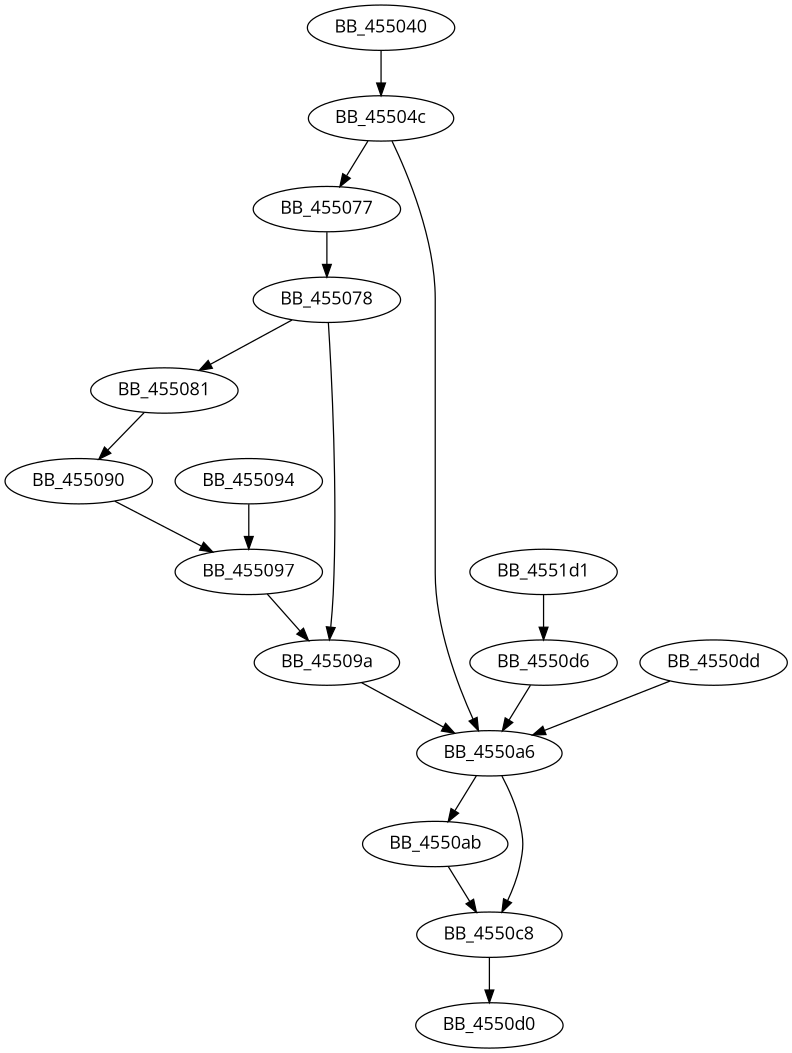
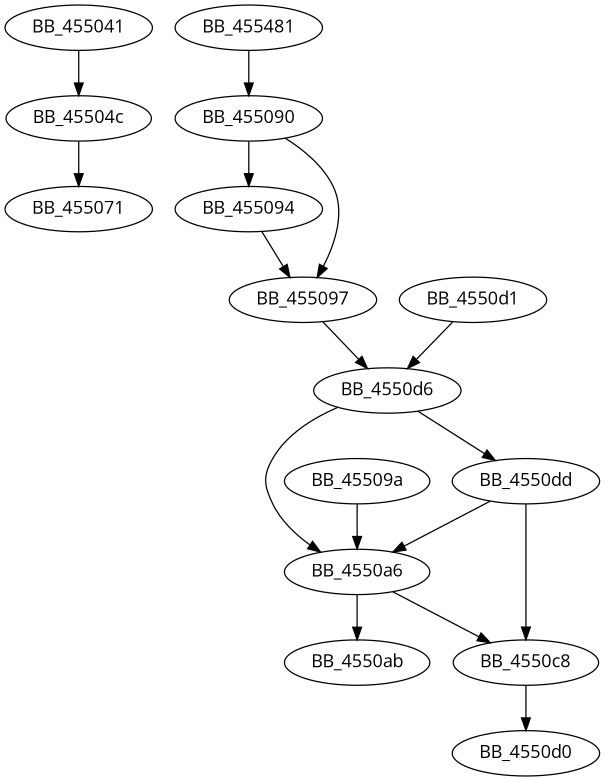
(381, 28) -> (79, 28)
none -> (249, 158)
(327, 209) -> (79, 209)
(327, 300) -> none
(164, 391) -> (249, 28)
(435, 430) -> none
none -> (451, 432)
(544, 572) -> (473, 300)
(284, 612) -> (341, 341)
(459, 884) -> (526, 565)
